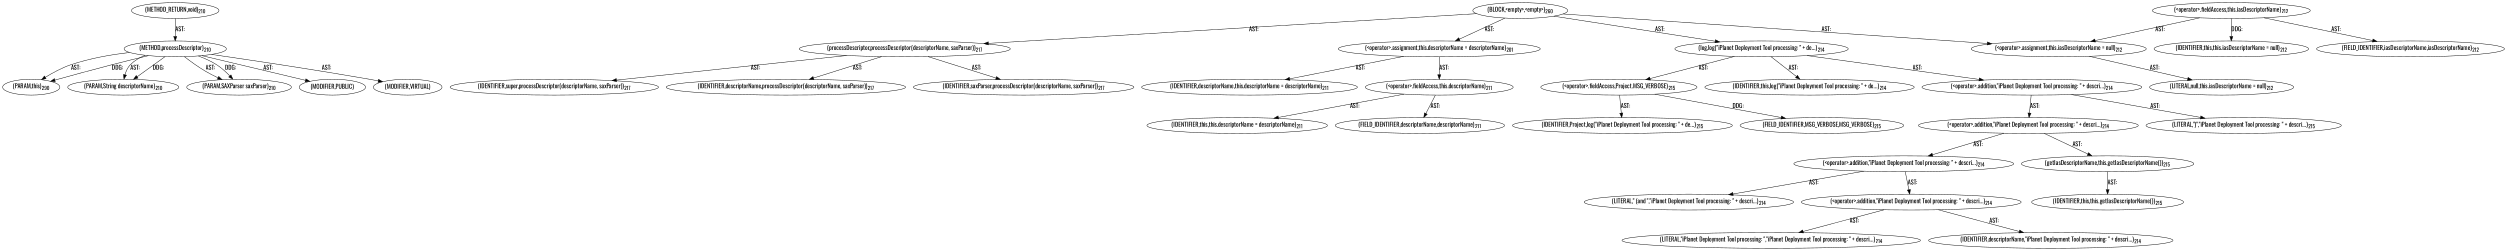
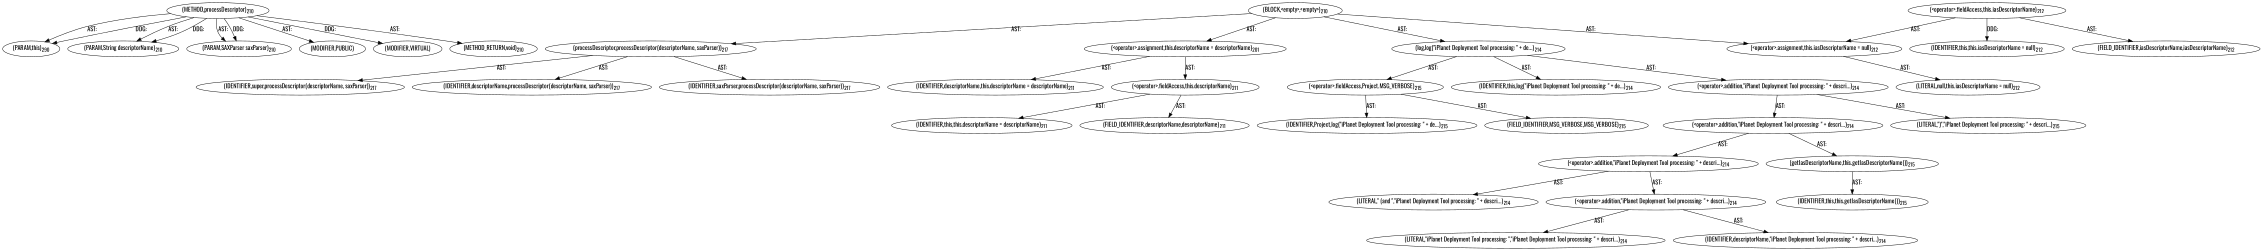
(1549, 10) -> (1324, 10)
(175, 28) -> (357, 29)
(327, 68) -> (331, 30)
(1739, 106) -> (1483, 106)
